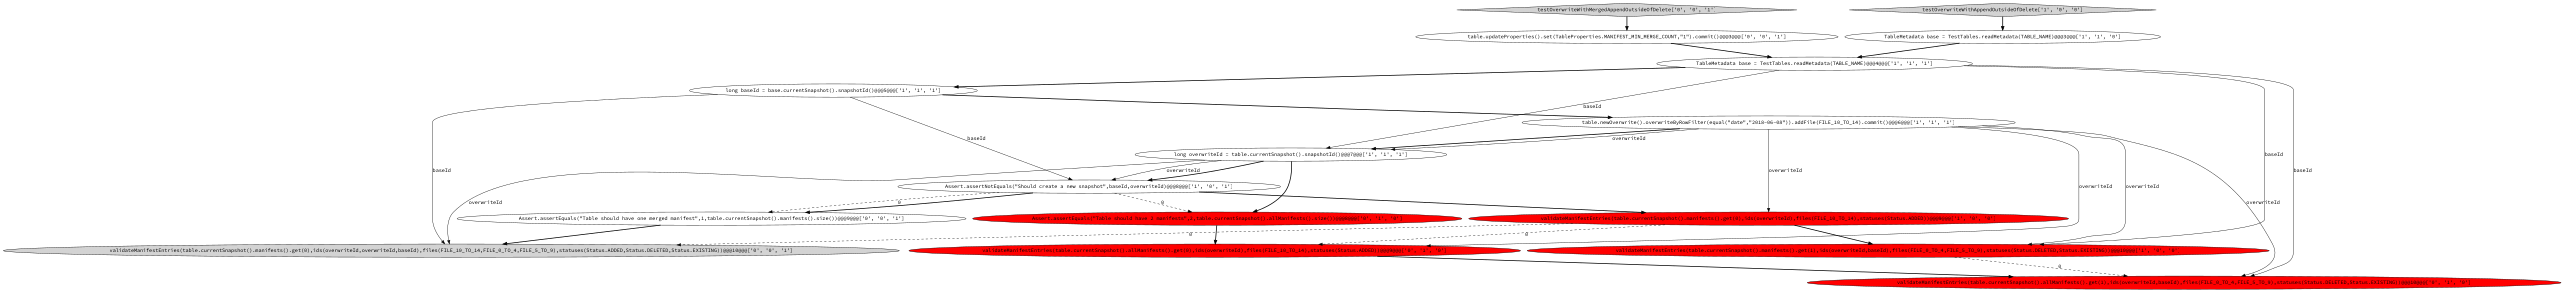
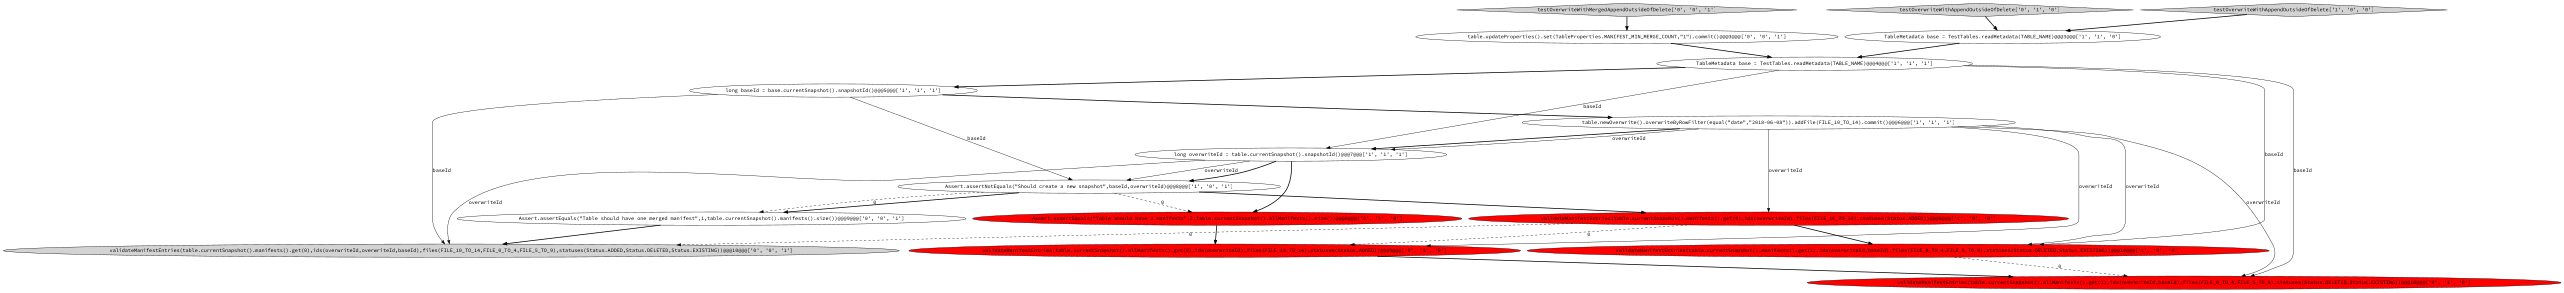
none -> (1980, 10)
